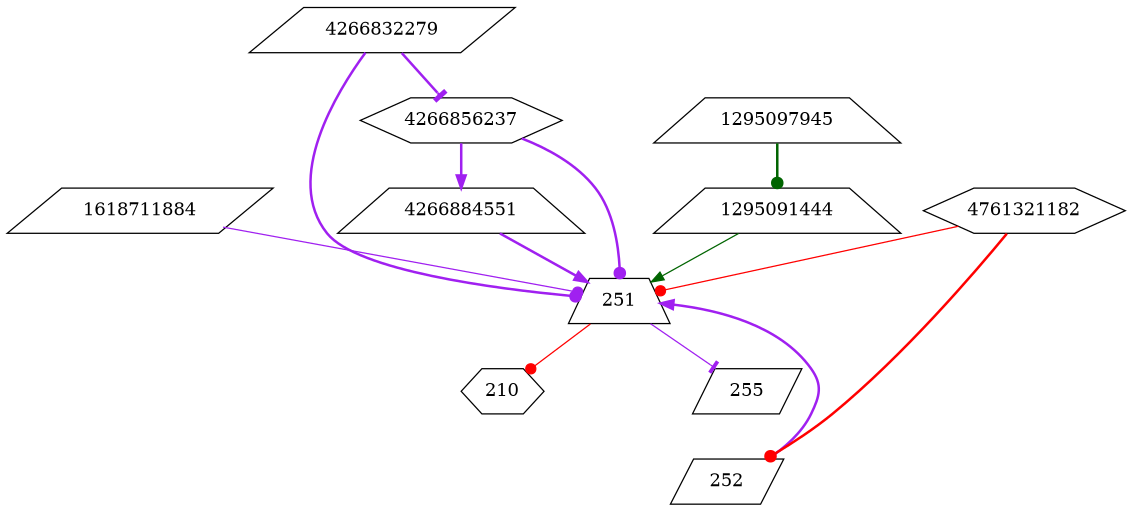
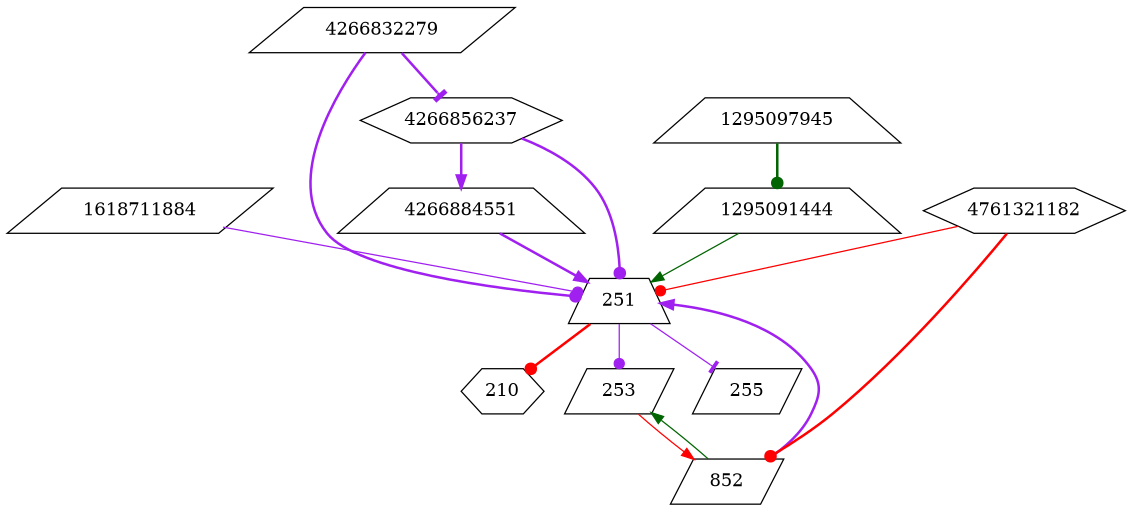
(563, 345) -> (563, 345)
none -> (619, 391)
(727, 482) -> (727, 482)
